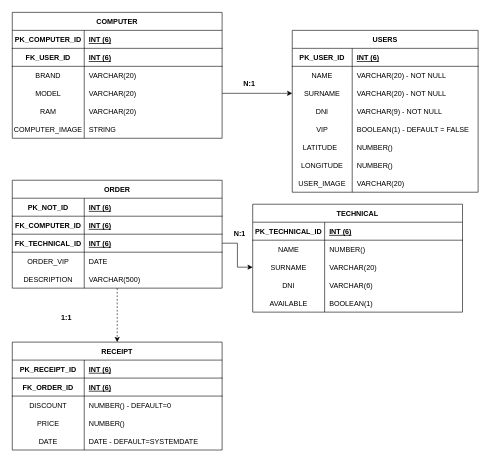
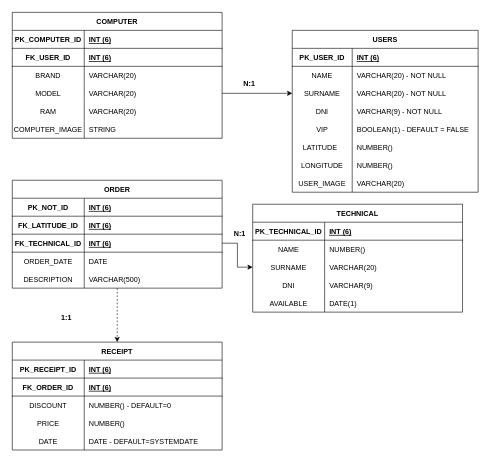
(48, 226) -> (48, 226)
(48, 262) -> (48, 262)
(350, 286) -> (350, 286)
(350, 304) -> (344, 304)
